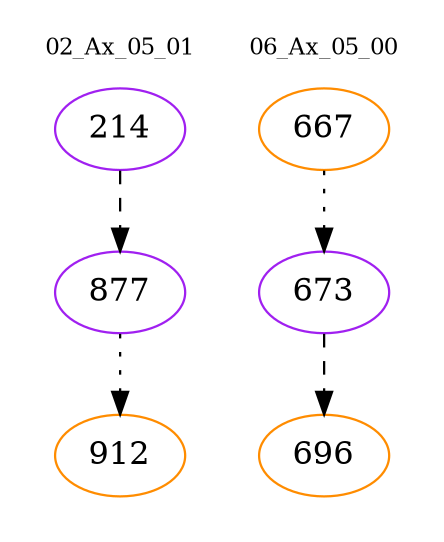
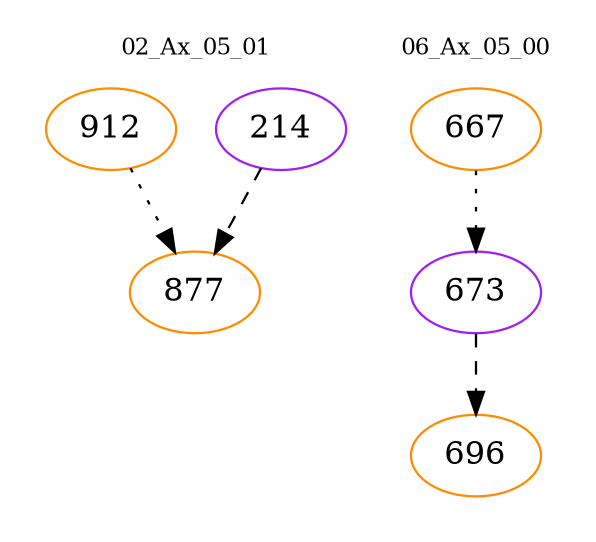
(120, 292) -> (195, 292)
(120, 363) -> (147, 200)
